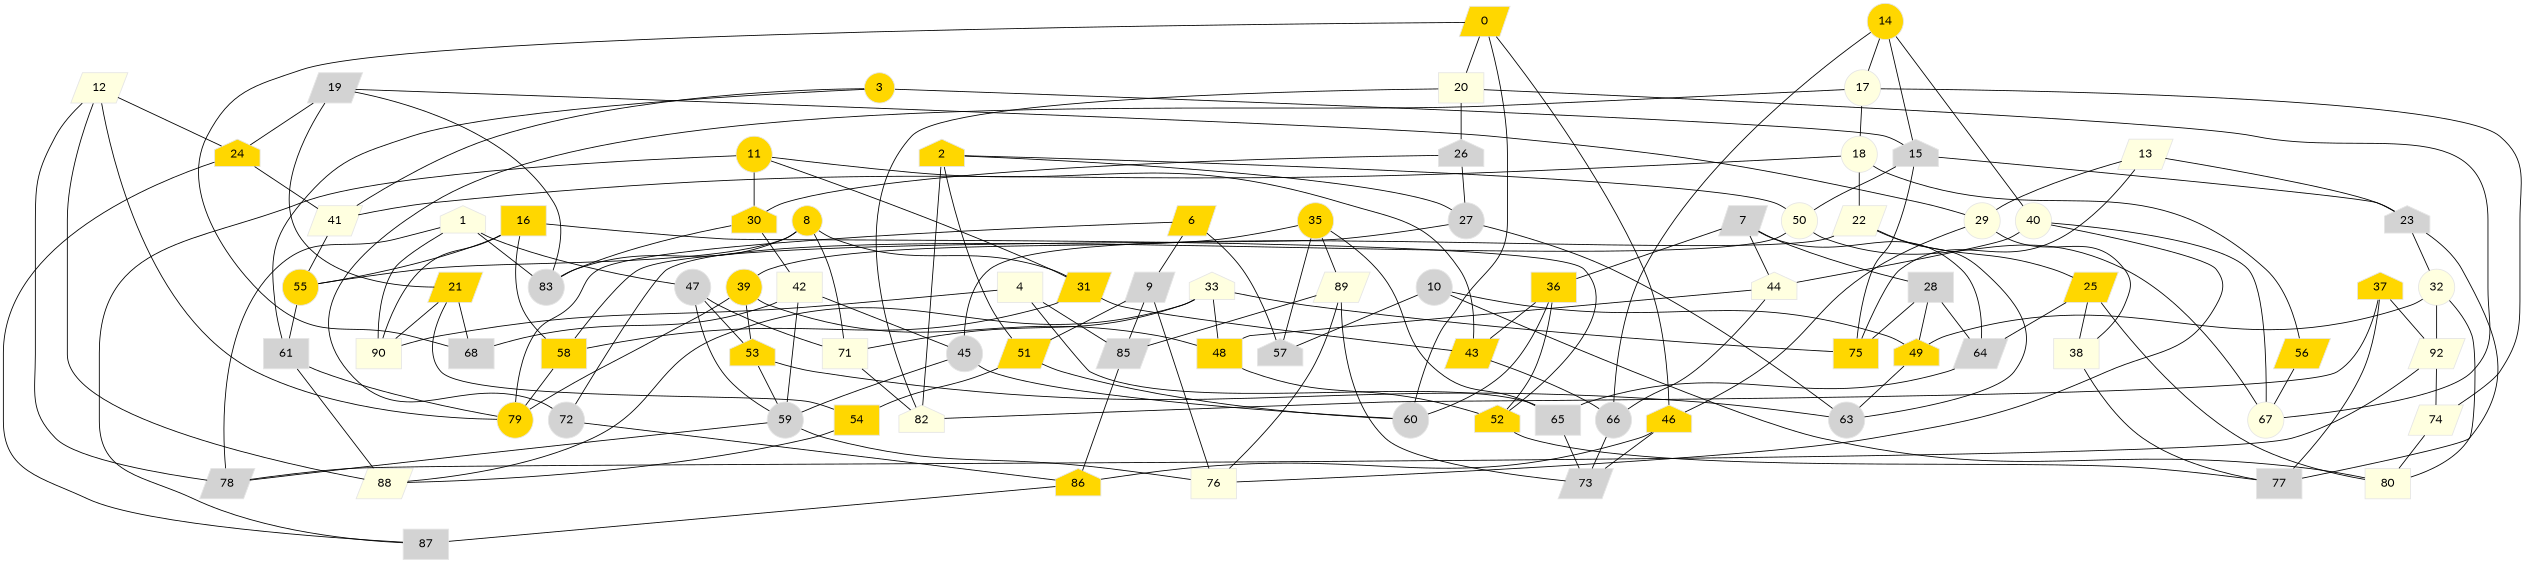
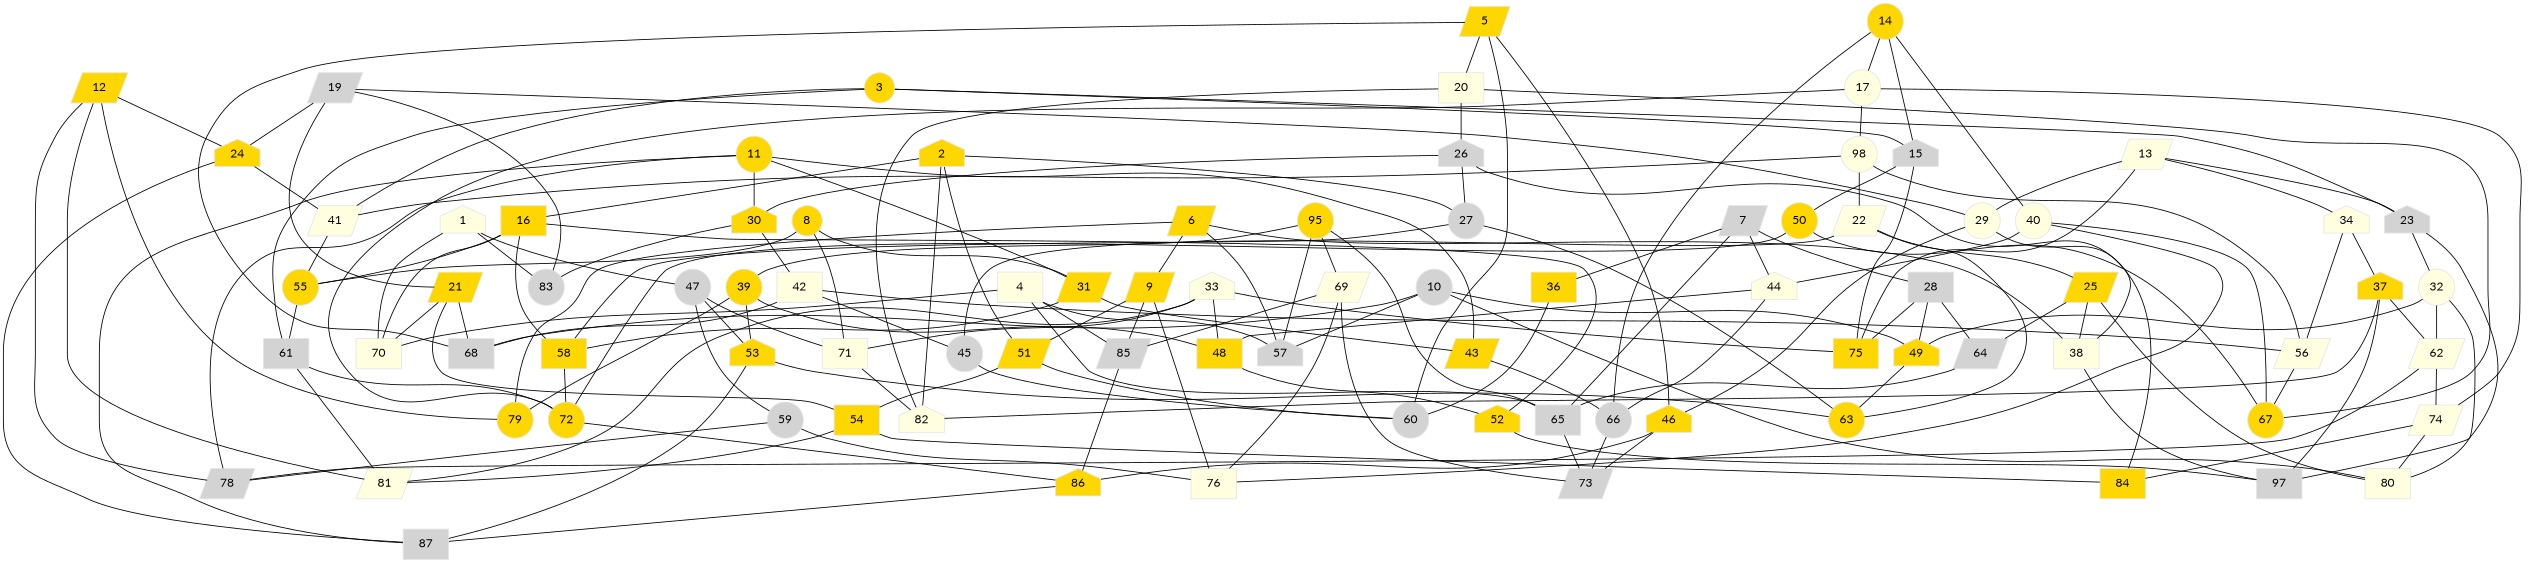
(1485, 21) -> (1485, 21)
(99, 88) -> (99, 88)
(1859, 154) -> (1859, 154)
(1377, 170) -> (733, 188)
(2168, 179) -> (1689, 116)
(1316, 221) -> (1316, 221)
(1799, 221) -> (1799, 221)
none -> (2347, 221)
(1885, 242) -> (1643, 329)
none -> (1823, 247)
(679, 256) -> none
(263, 284) -> (372, 237)
(1150, 287) -> (1150, 287)
(1342, 287) -> (1342, 287)
(1516, 318) -> none
none -> (910, 320)
none -> (1150, 320)
(793, 352) -> (1552, 321)
(379, 354) -> (379, 354)
(2302, 354) -> (2302, 354)
(2437, 354) -> (2437, 354)
(1538, 360) -> none
(541, 385) -> (565, 382)
(768, 385) -> (615, 480)
(870, 386) -> none
(397, 395) -> (432, 385)
(566, 420) -> (566, 420)
(1847, 420) -> (1847, 420)
(2266, 420) -> (2266, 420)
(385, 484) -> (385, 484)
none -> (2123, 484)
(2279, 484) -> (2279, 484)
